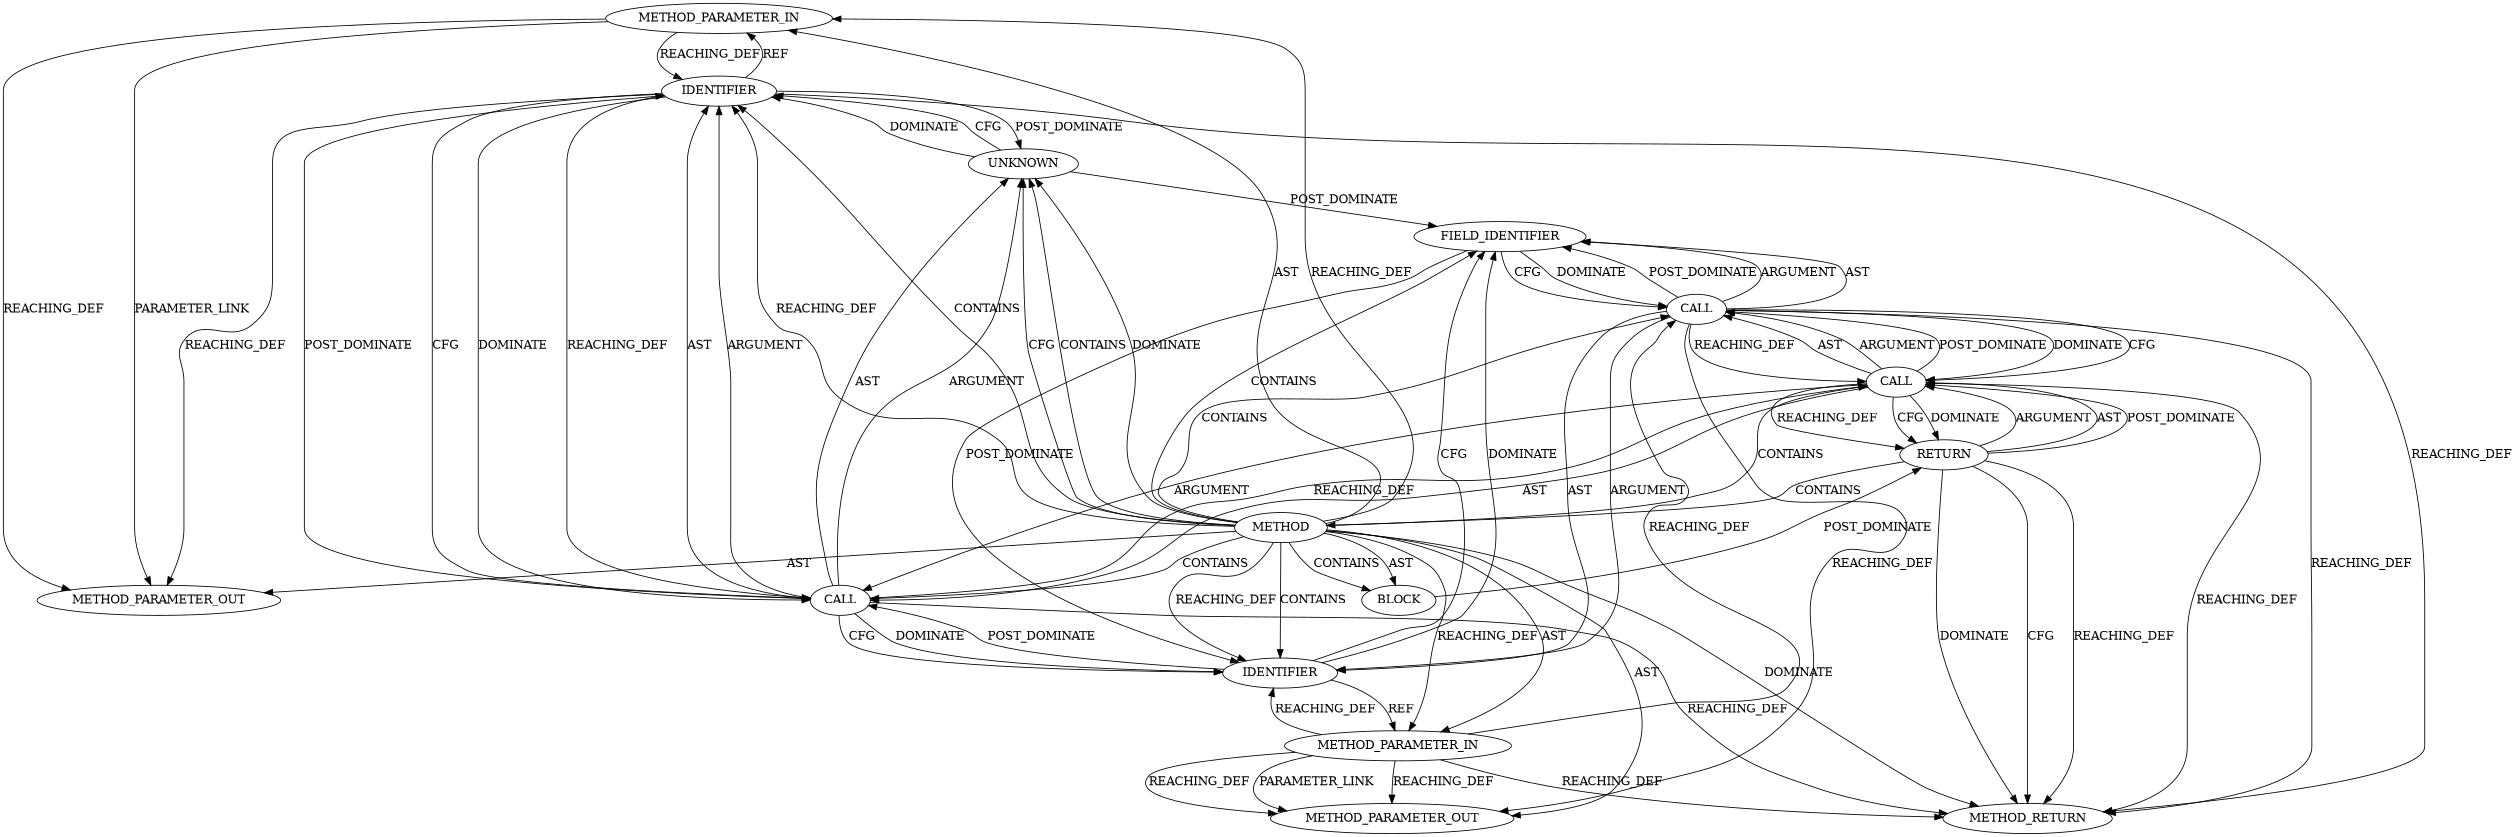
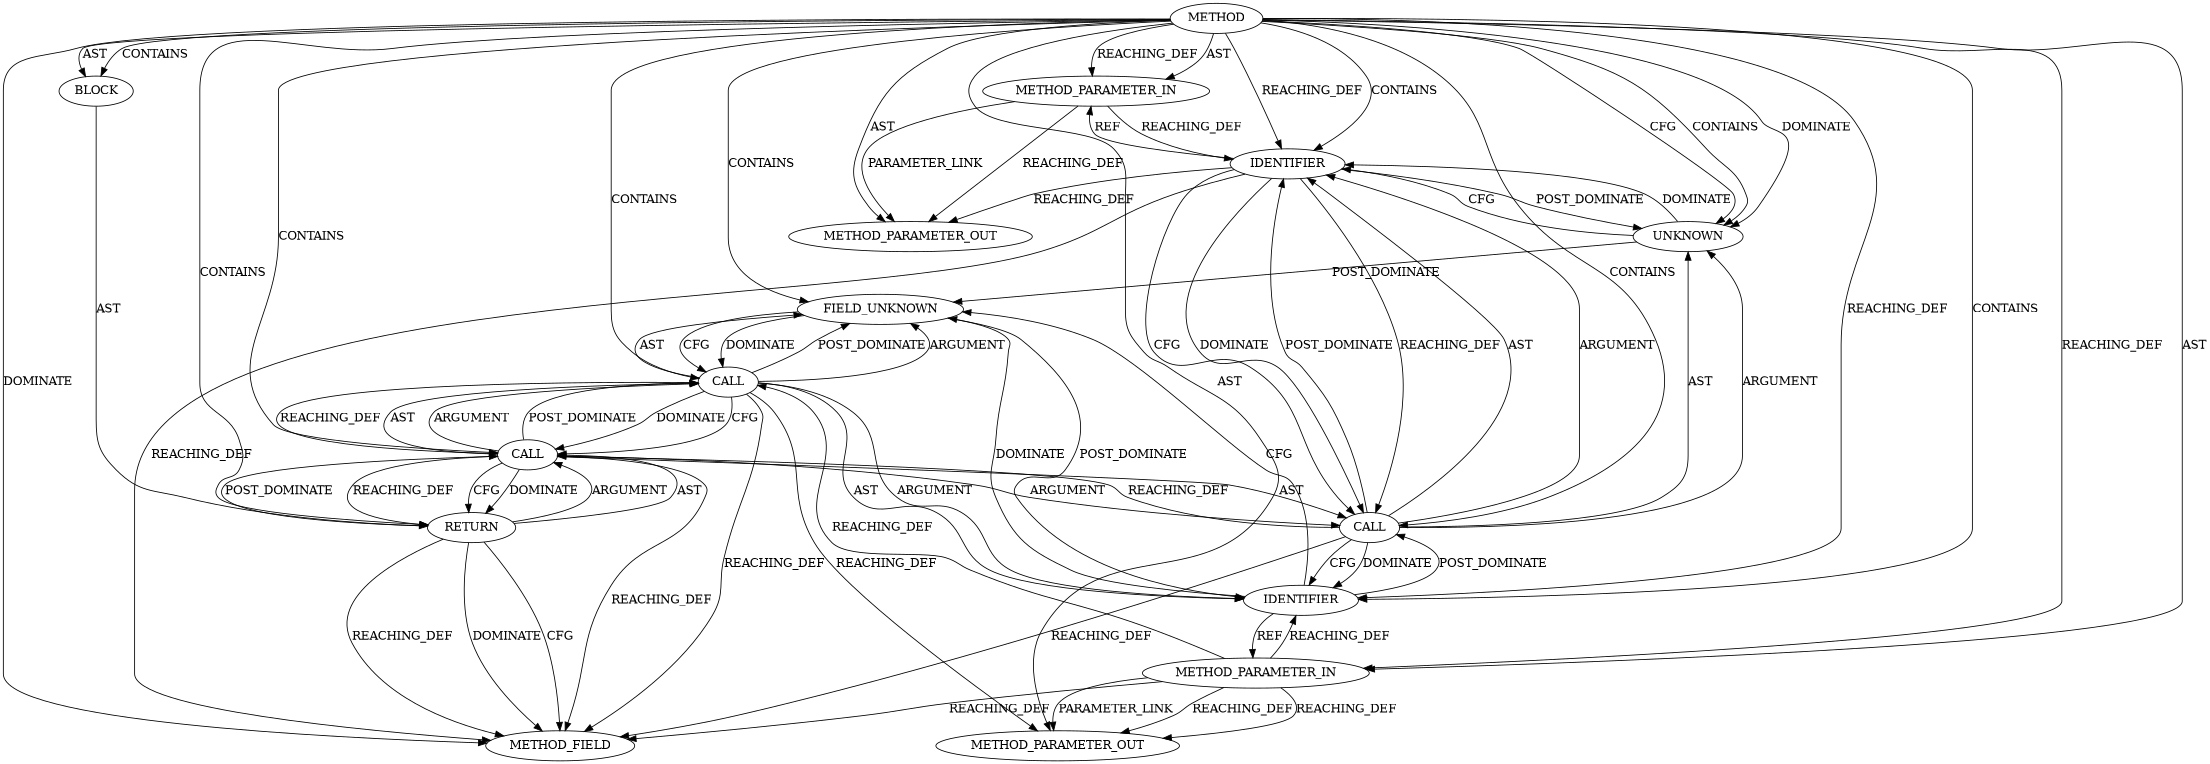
(1500, 237) -> (880, 309)
(1638, 512) -> (350, 49)
(1878, 528) -> (108, 309)
(2028, 819) -> (560, 746)
